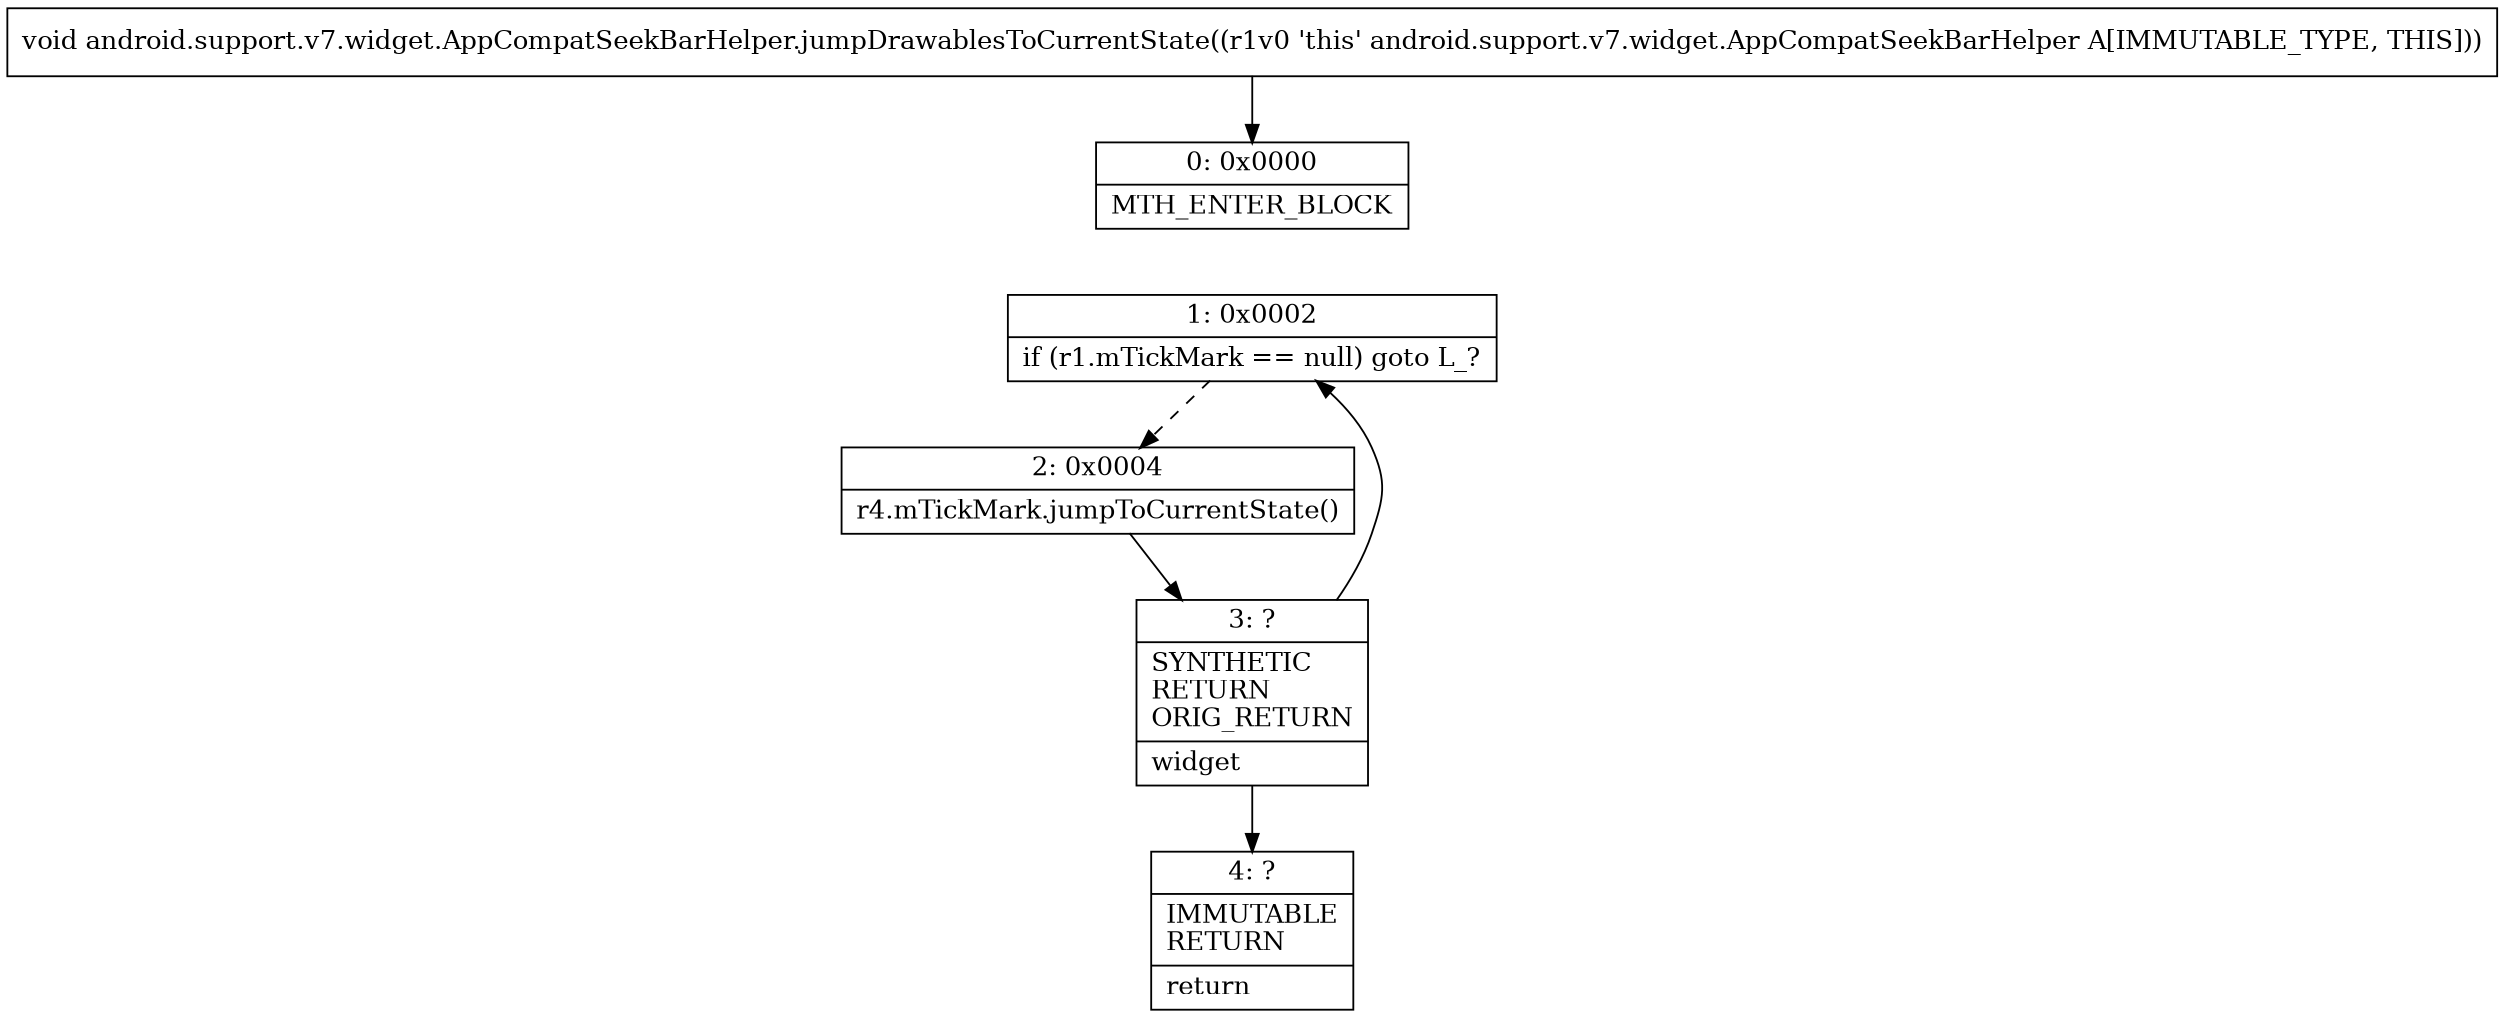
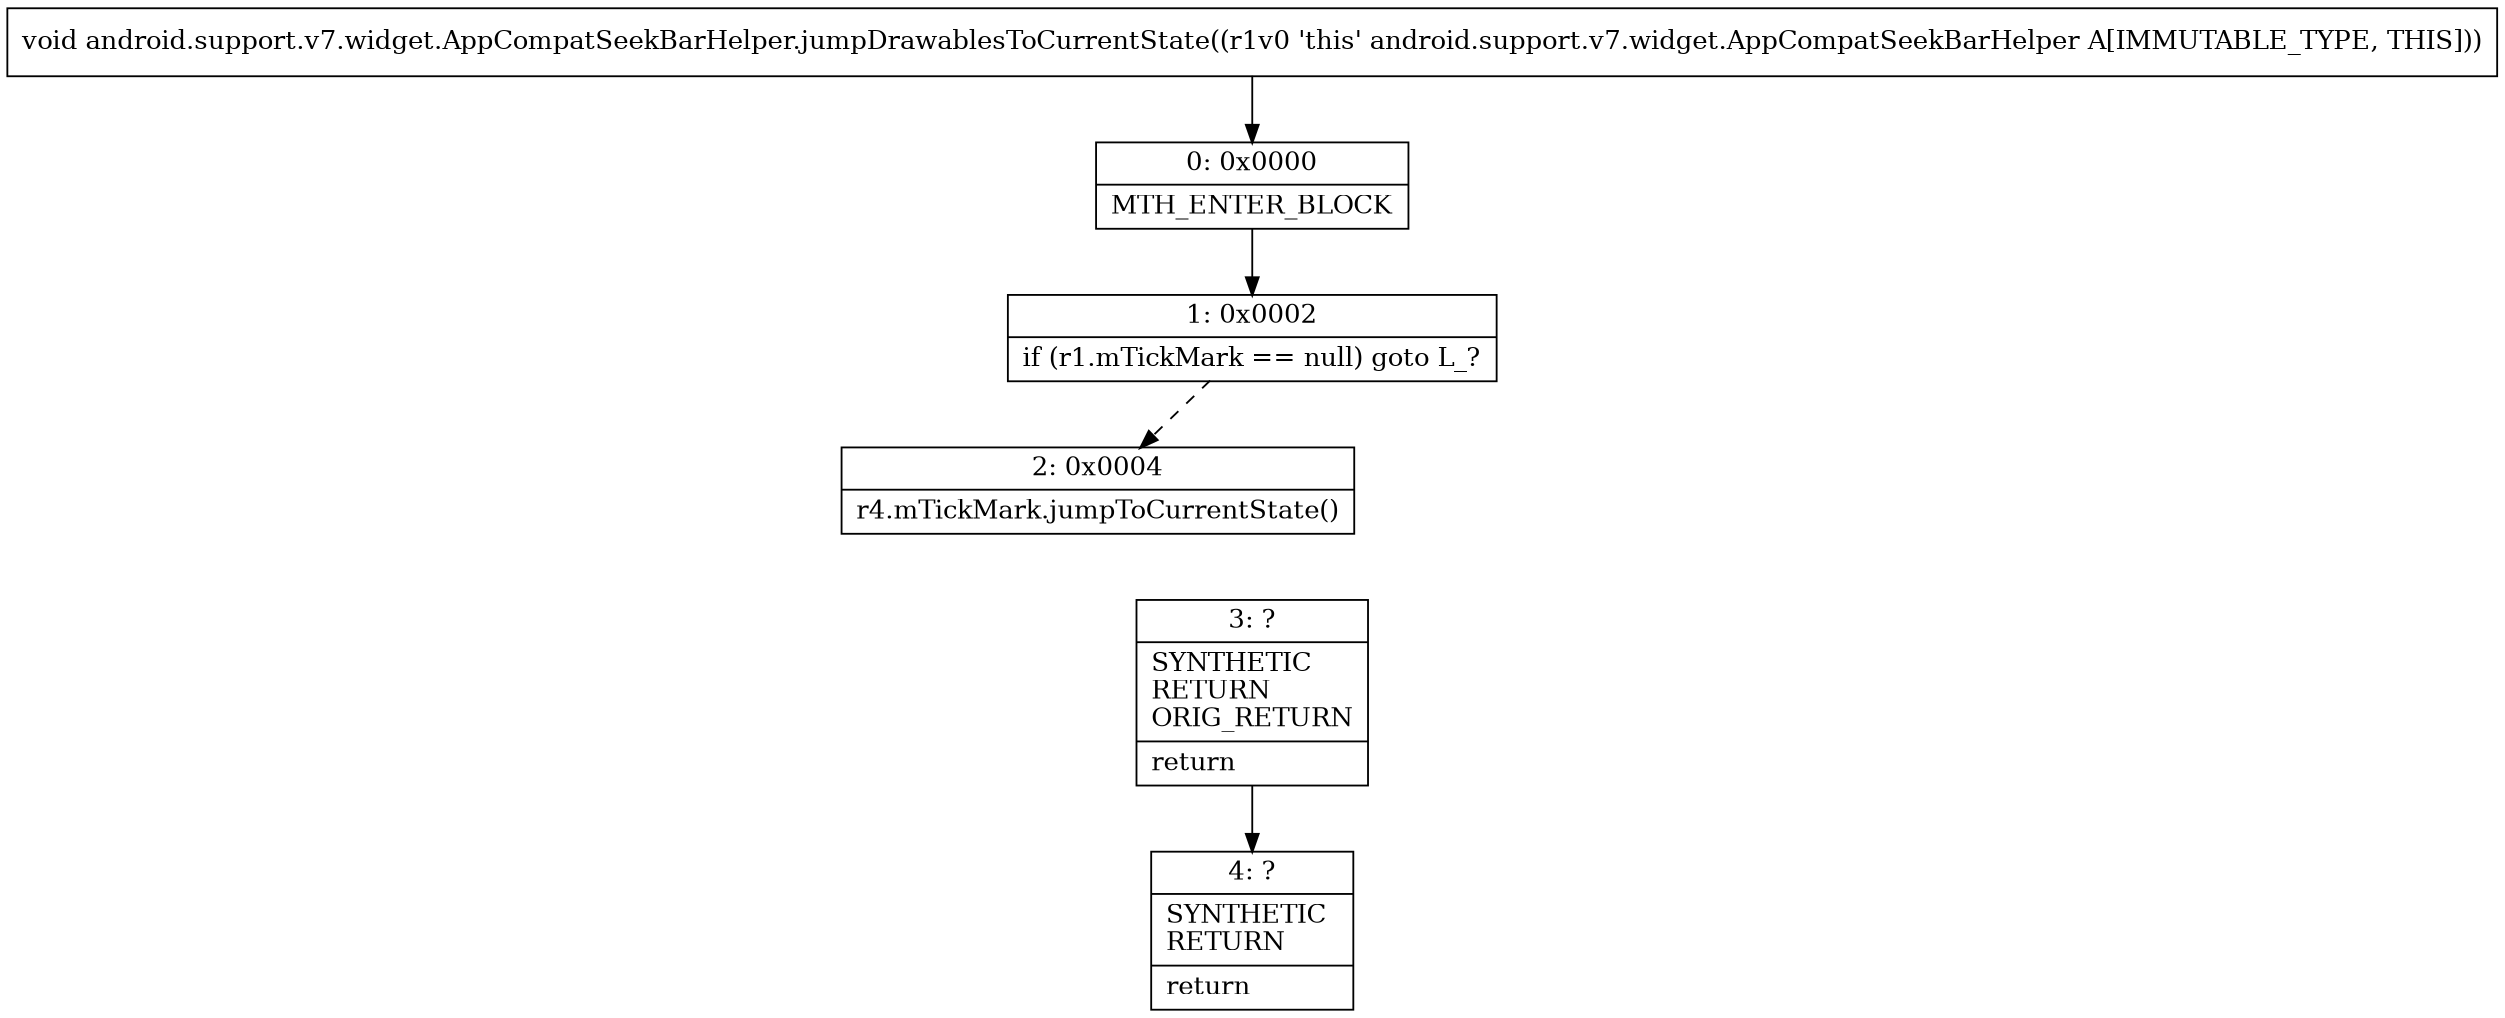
(1382, 494) -> (1252, 253)
(1150, 559) -> none
(1196, 763) -> (1193, 763)
(1252, 915) -> (1247, 915)
